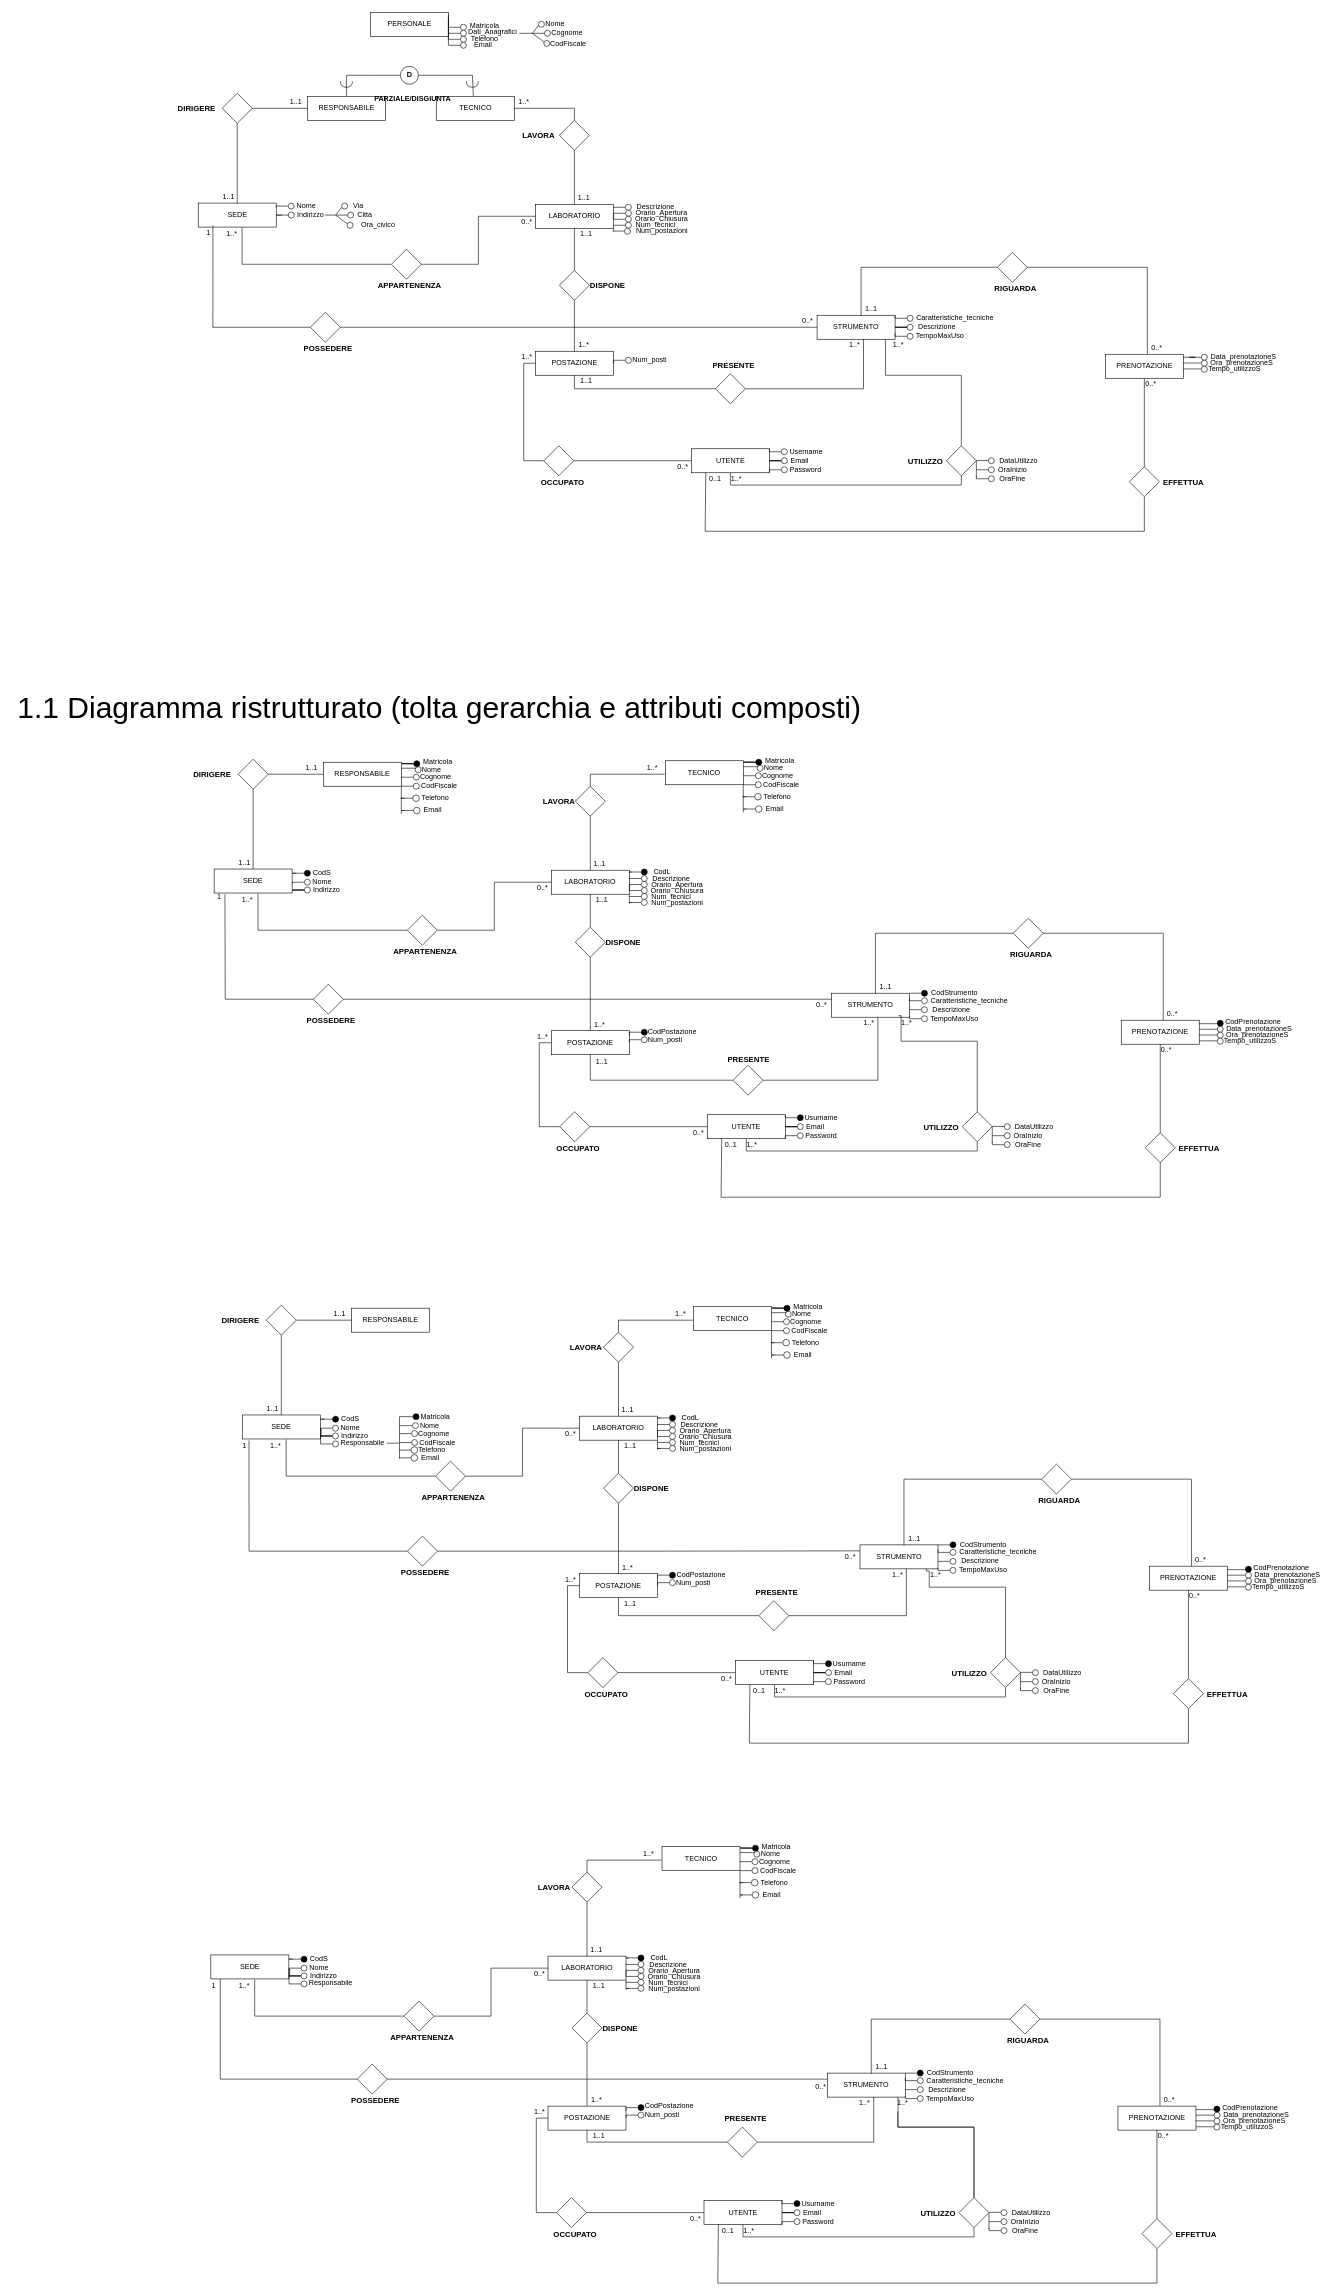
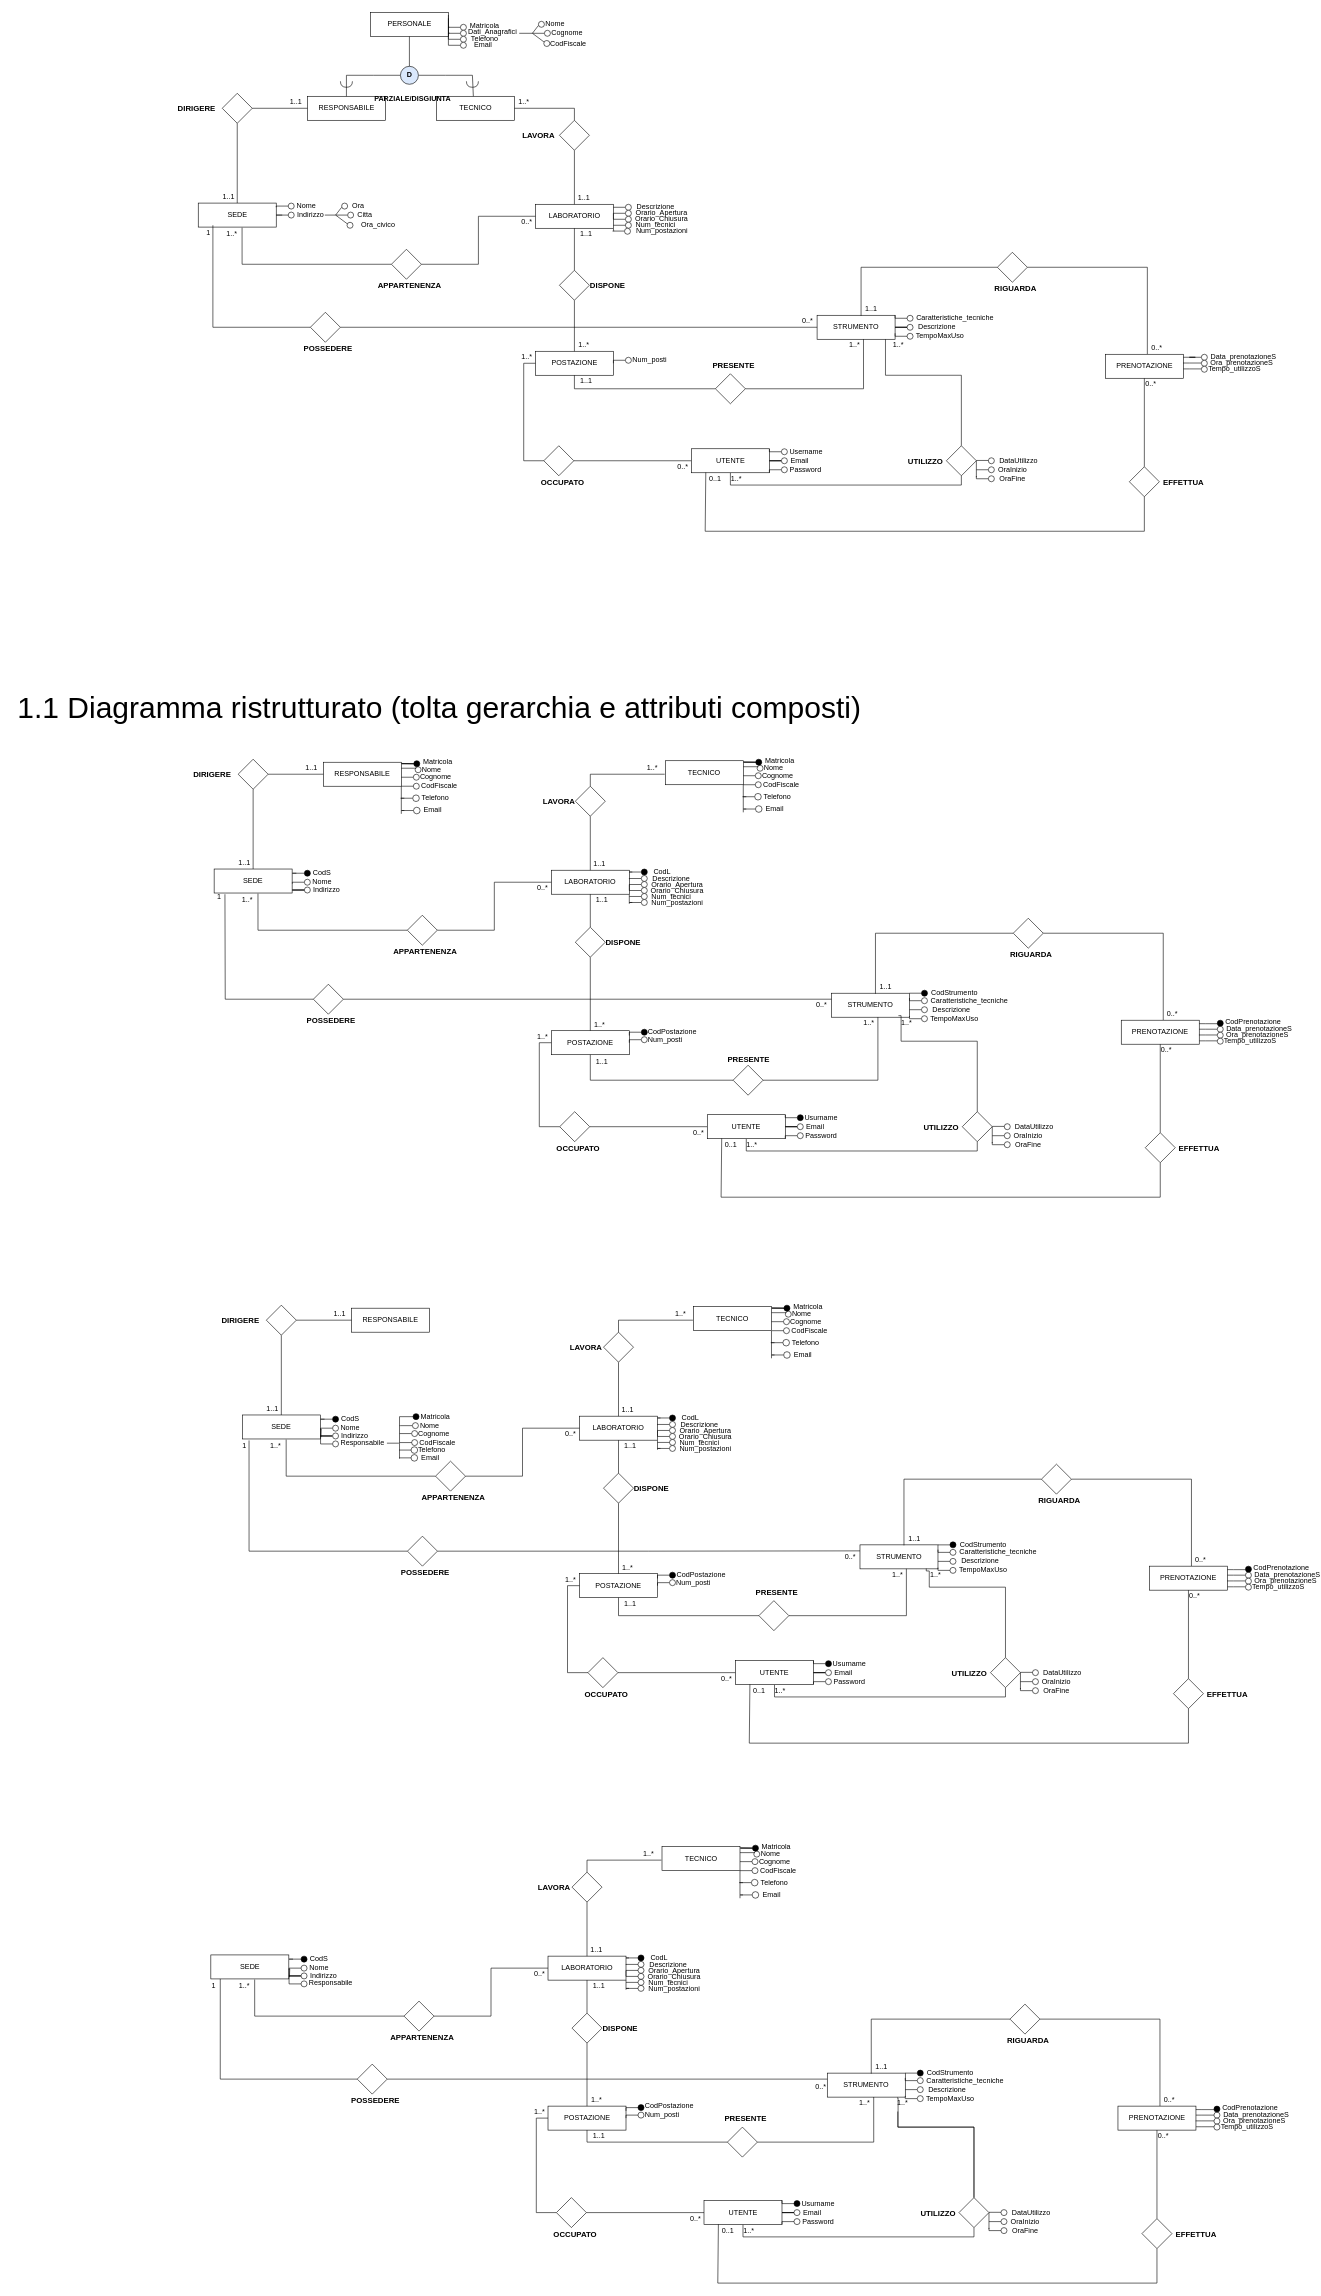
none -> (409, 51)
(409, 75) -> (409, 75)
(358, 206) -> (358, 206)
